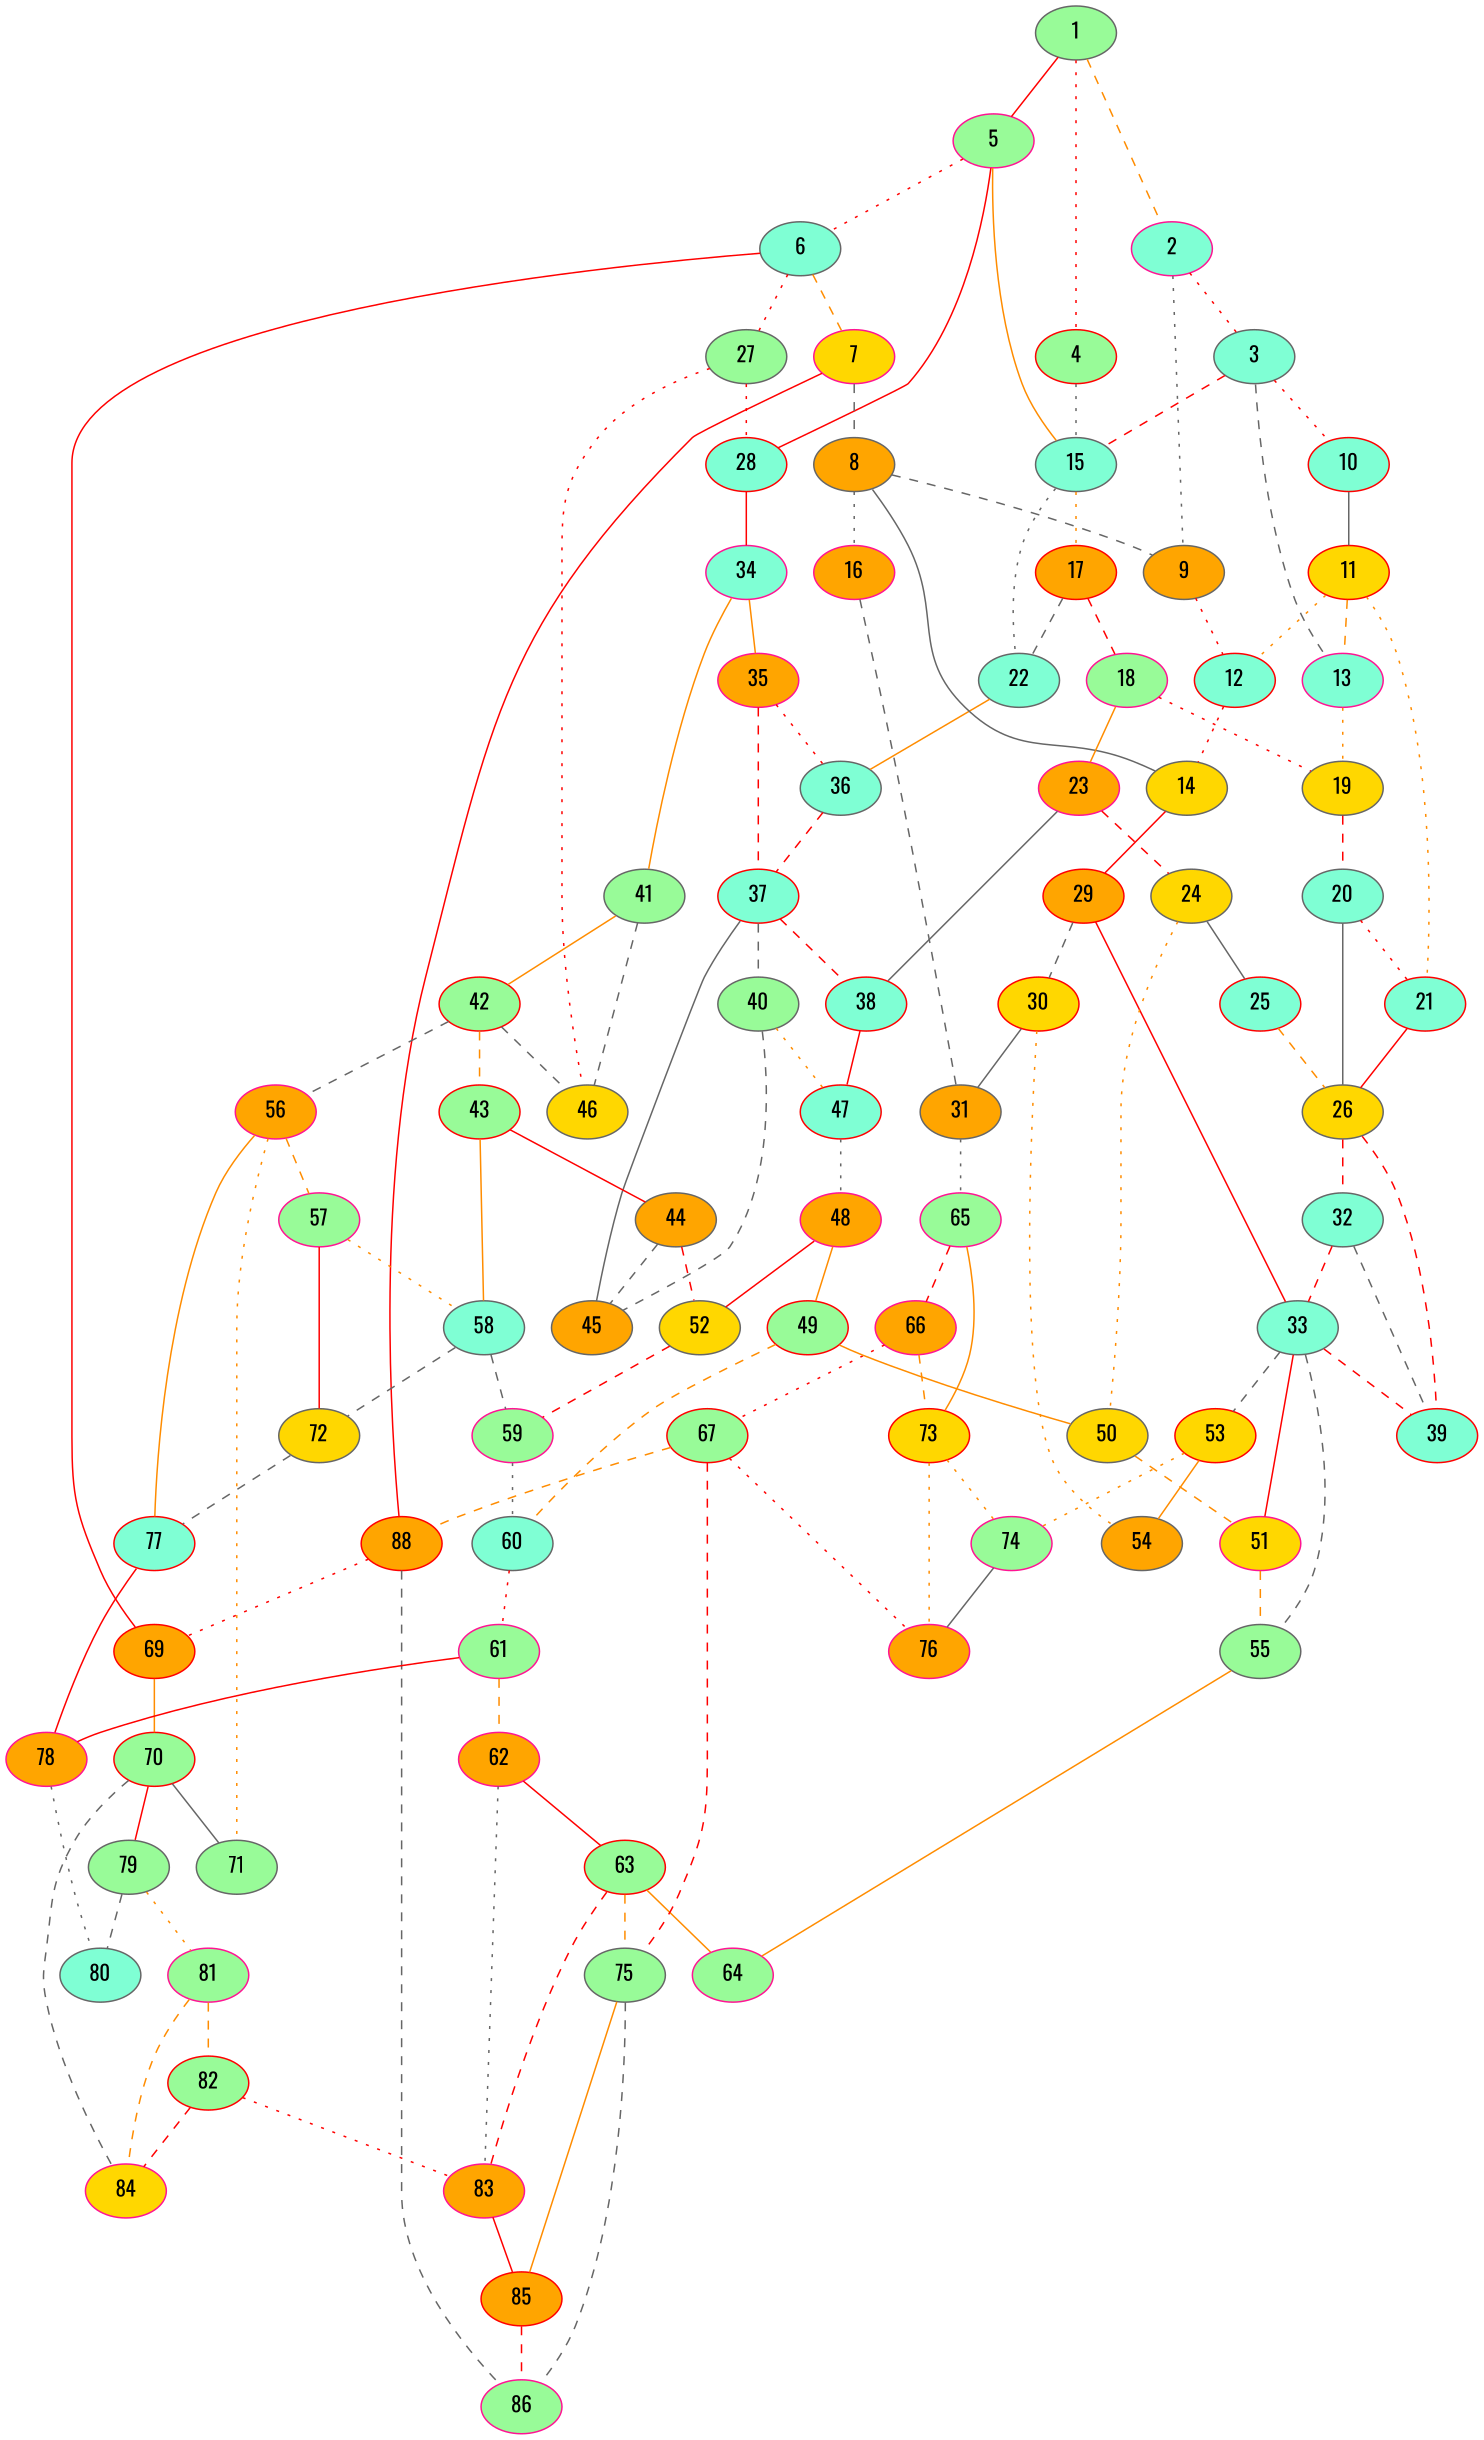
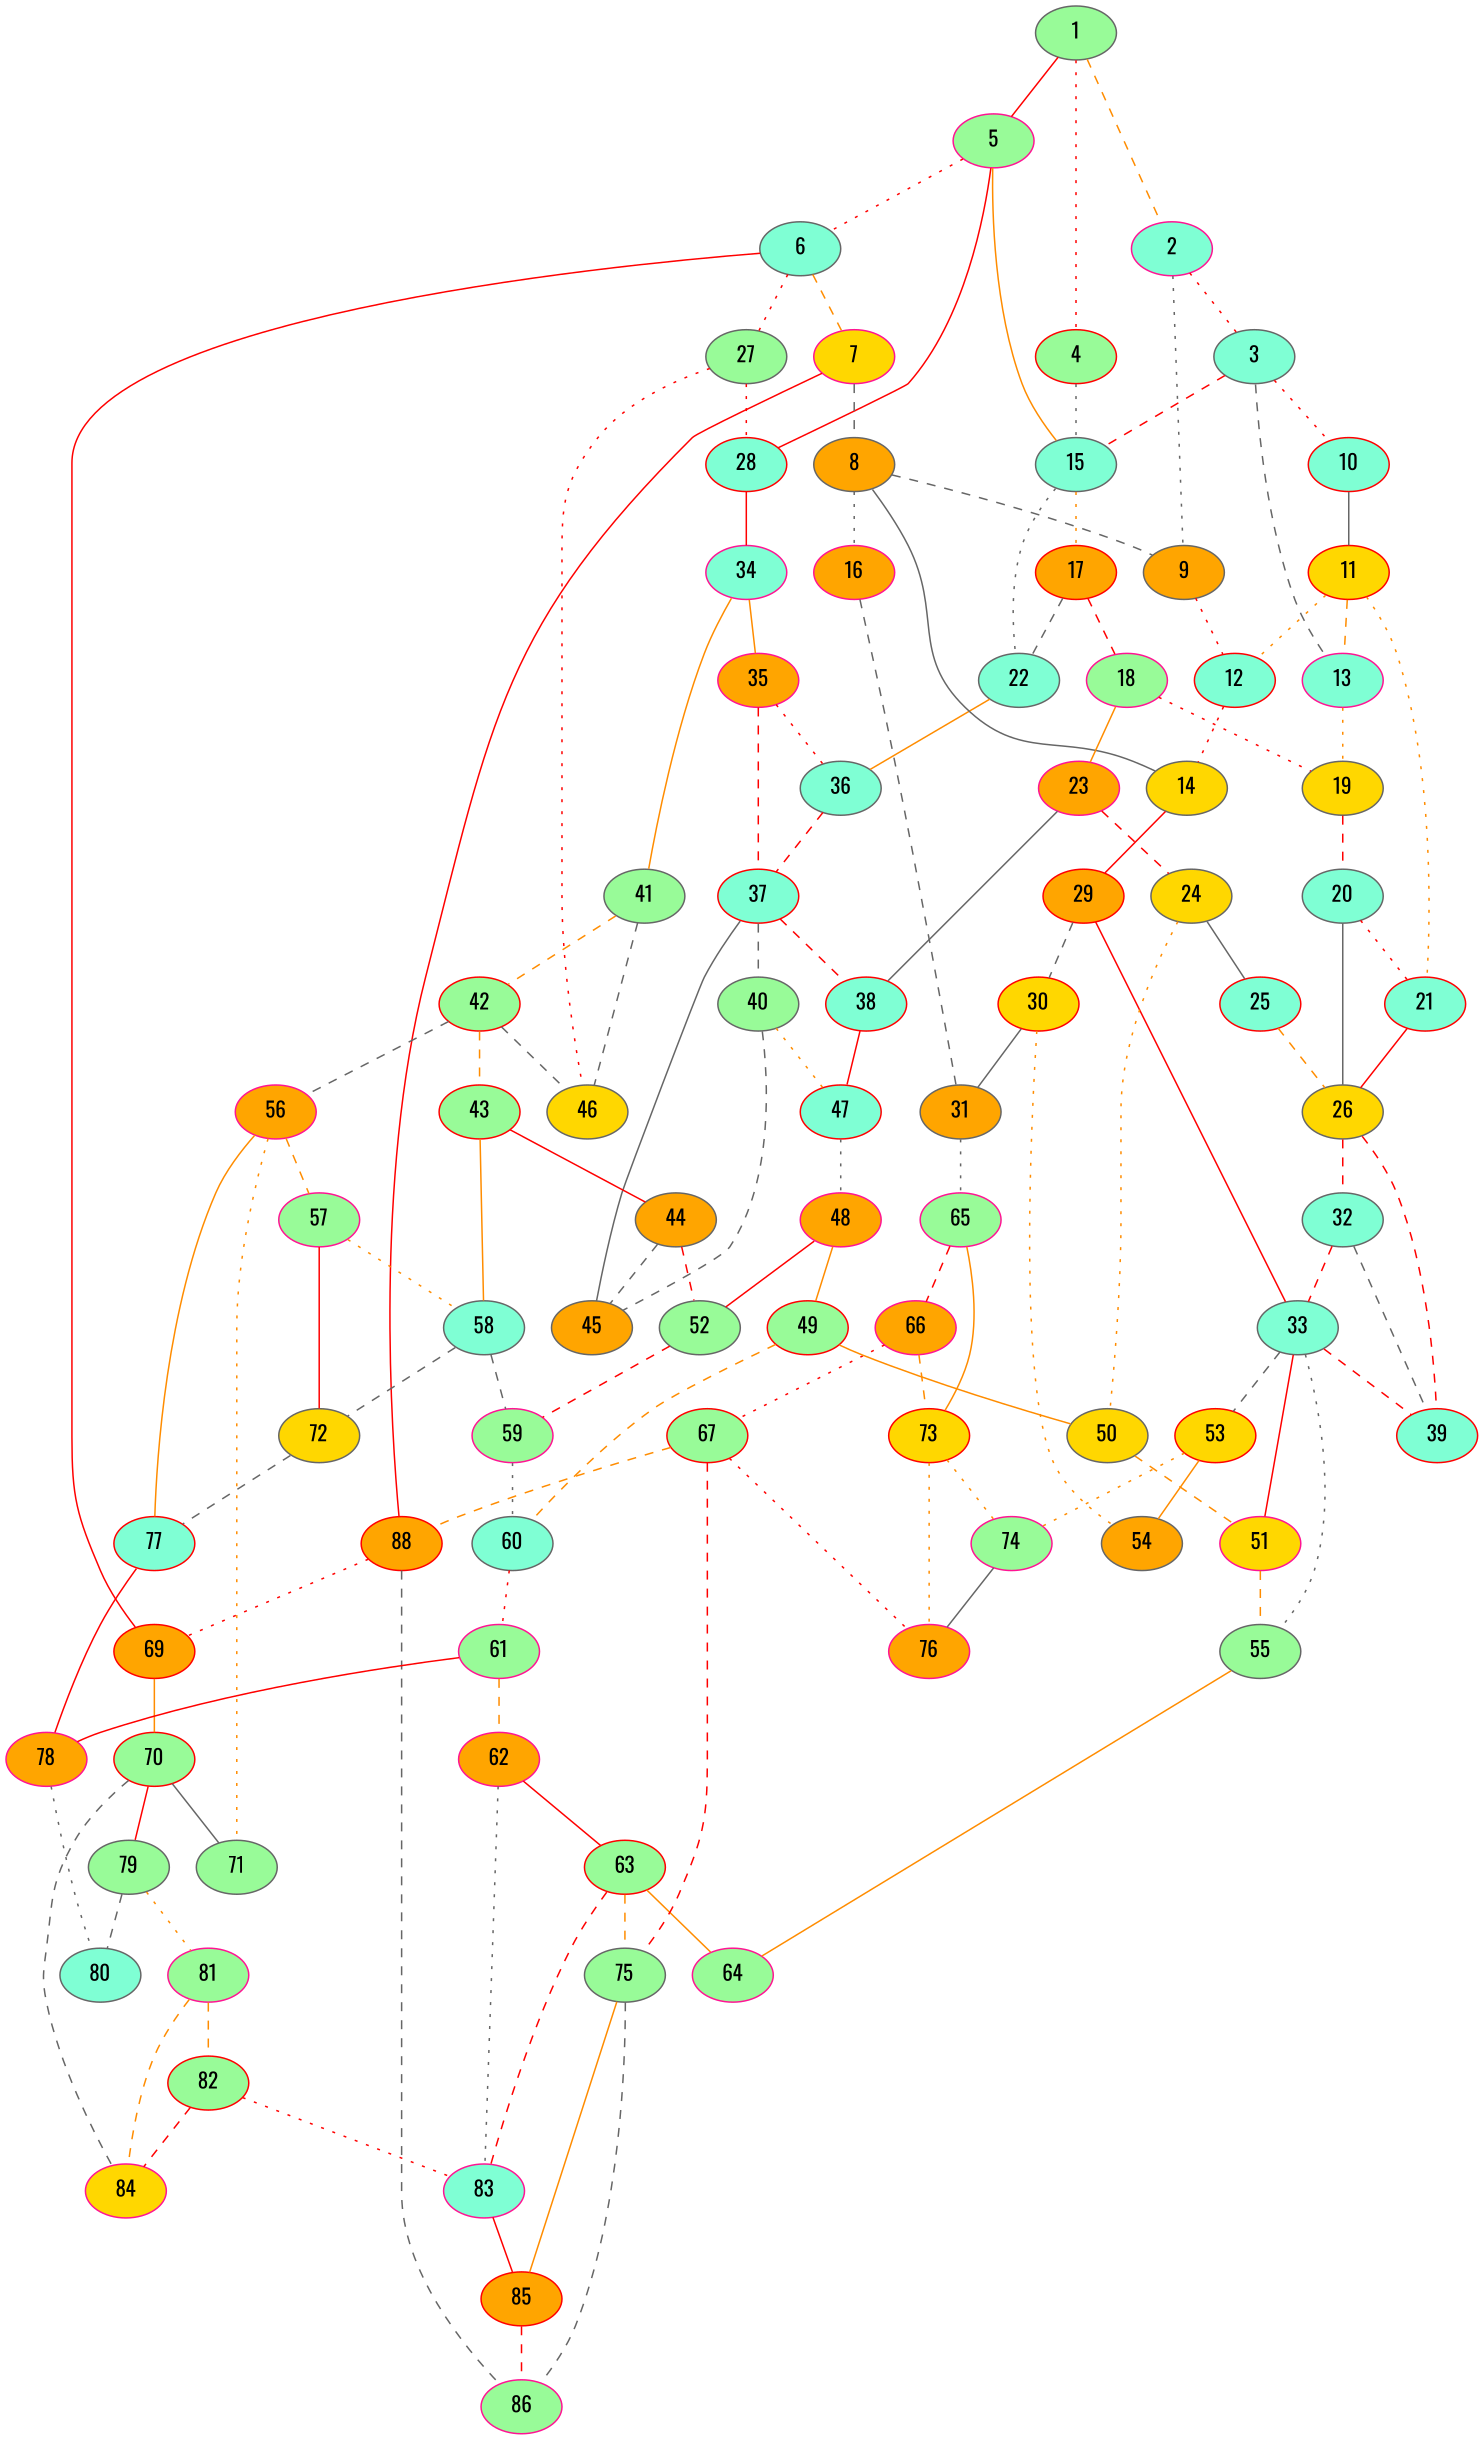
(554, 955) -> (554, 955)
(700, 1328) -> (700, 1328)
(1325, 1495) -> (1325, 1495)
(484, 2191) -> (484, 2191)
